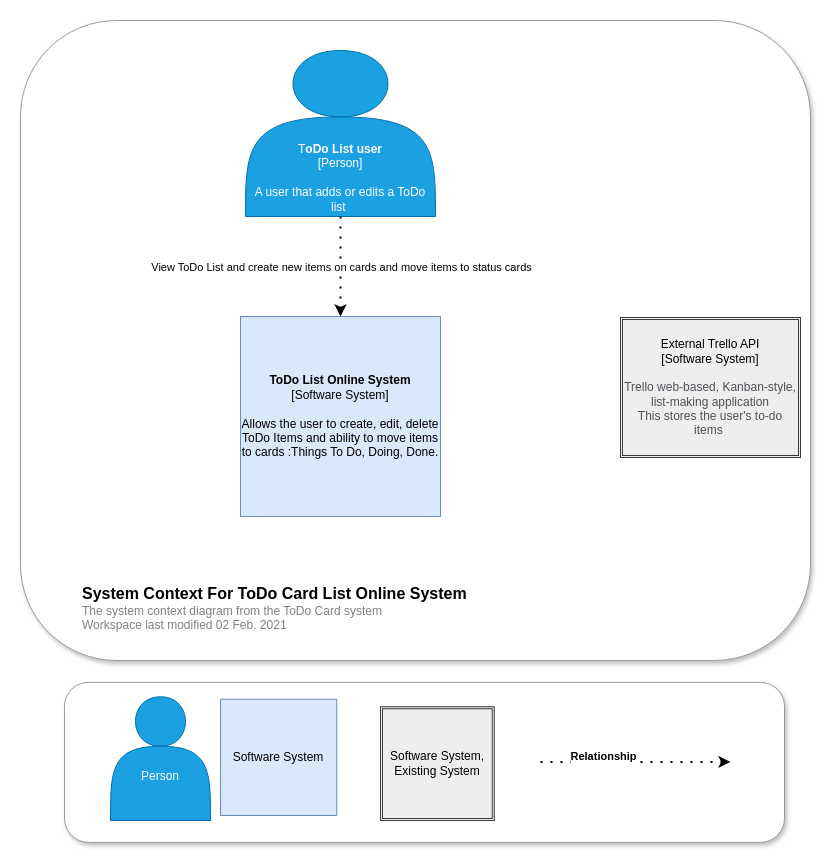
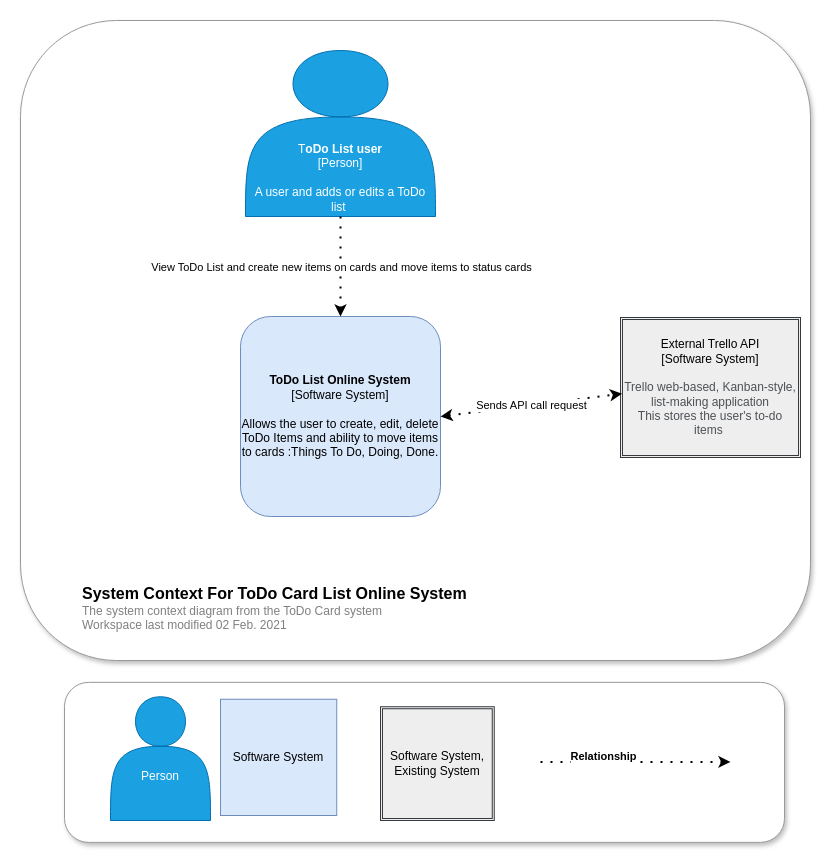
(341, 185) -> (341, 185)
none -> (527, 406)
(341, 417) -> (341, 417)
